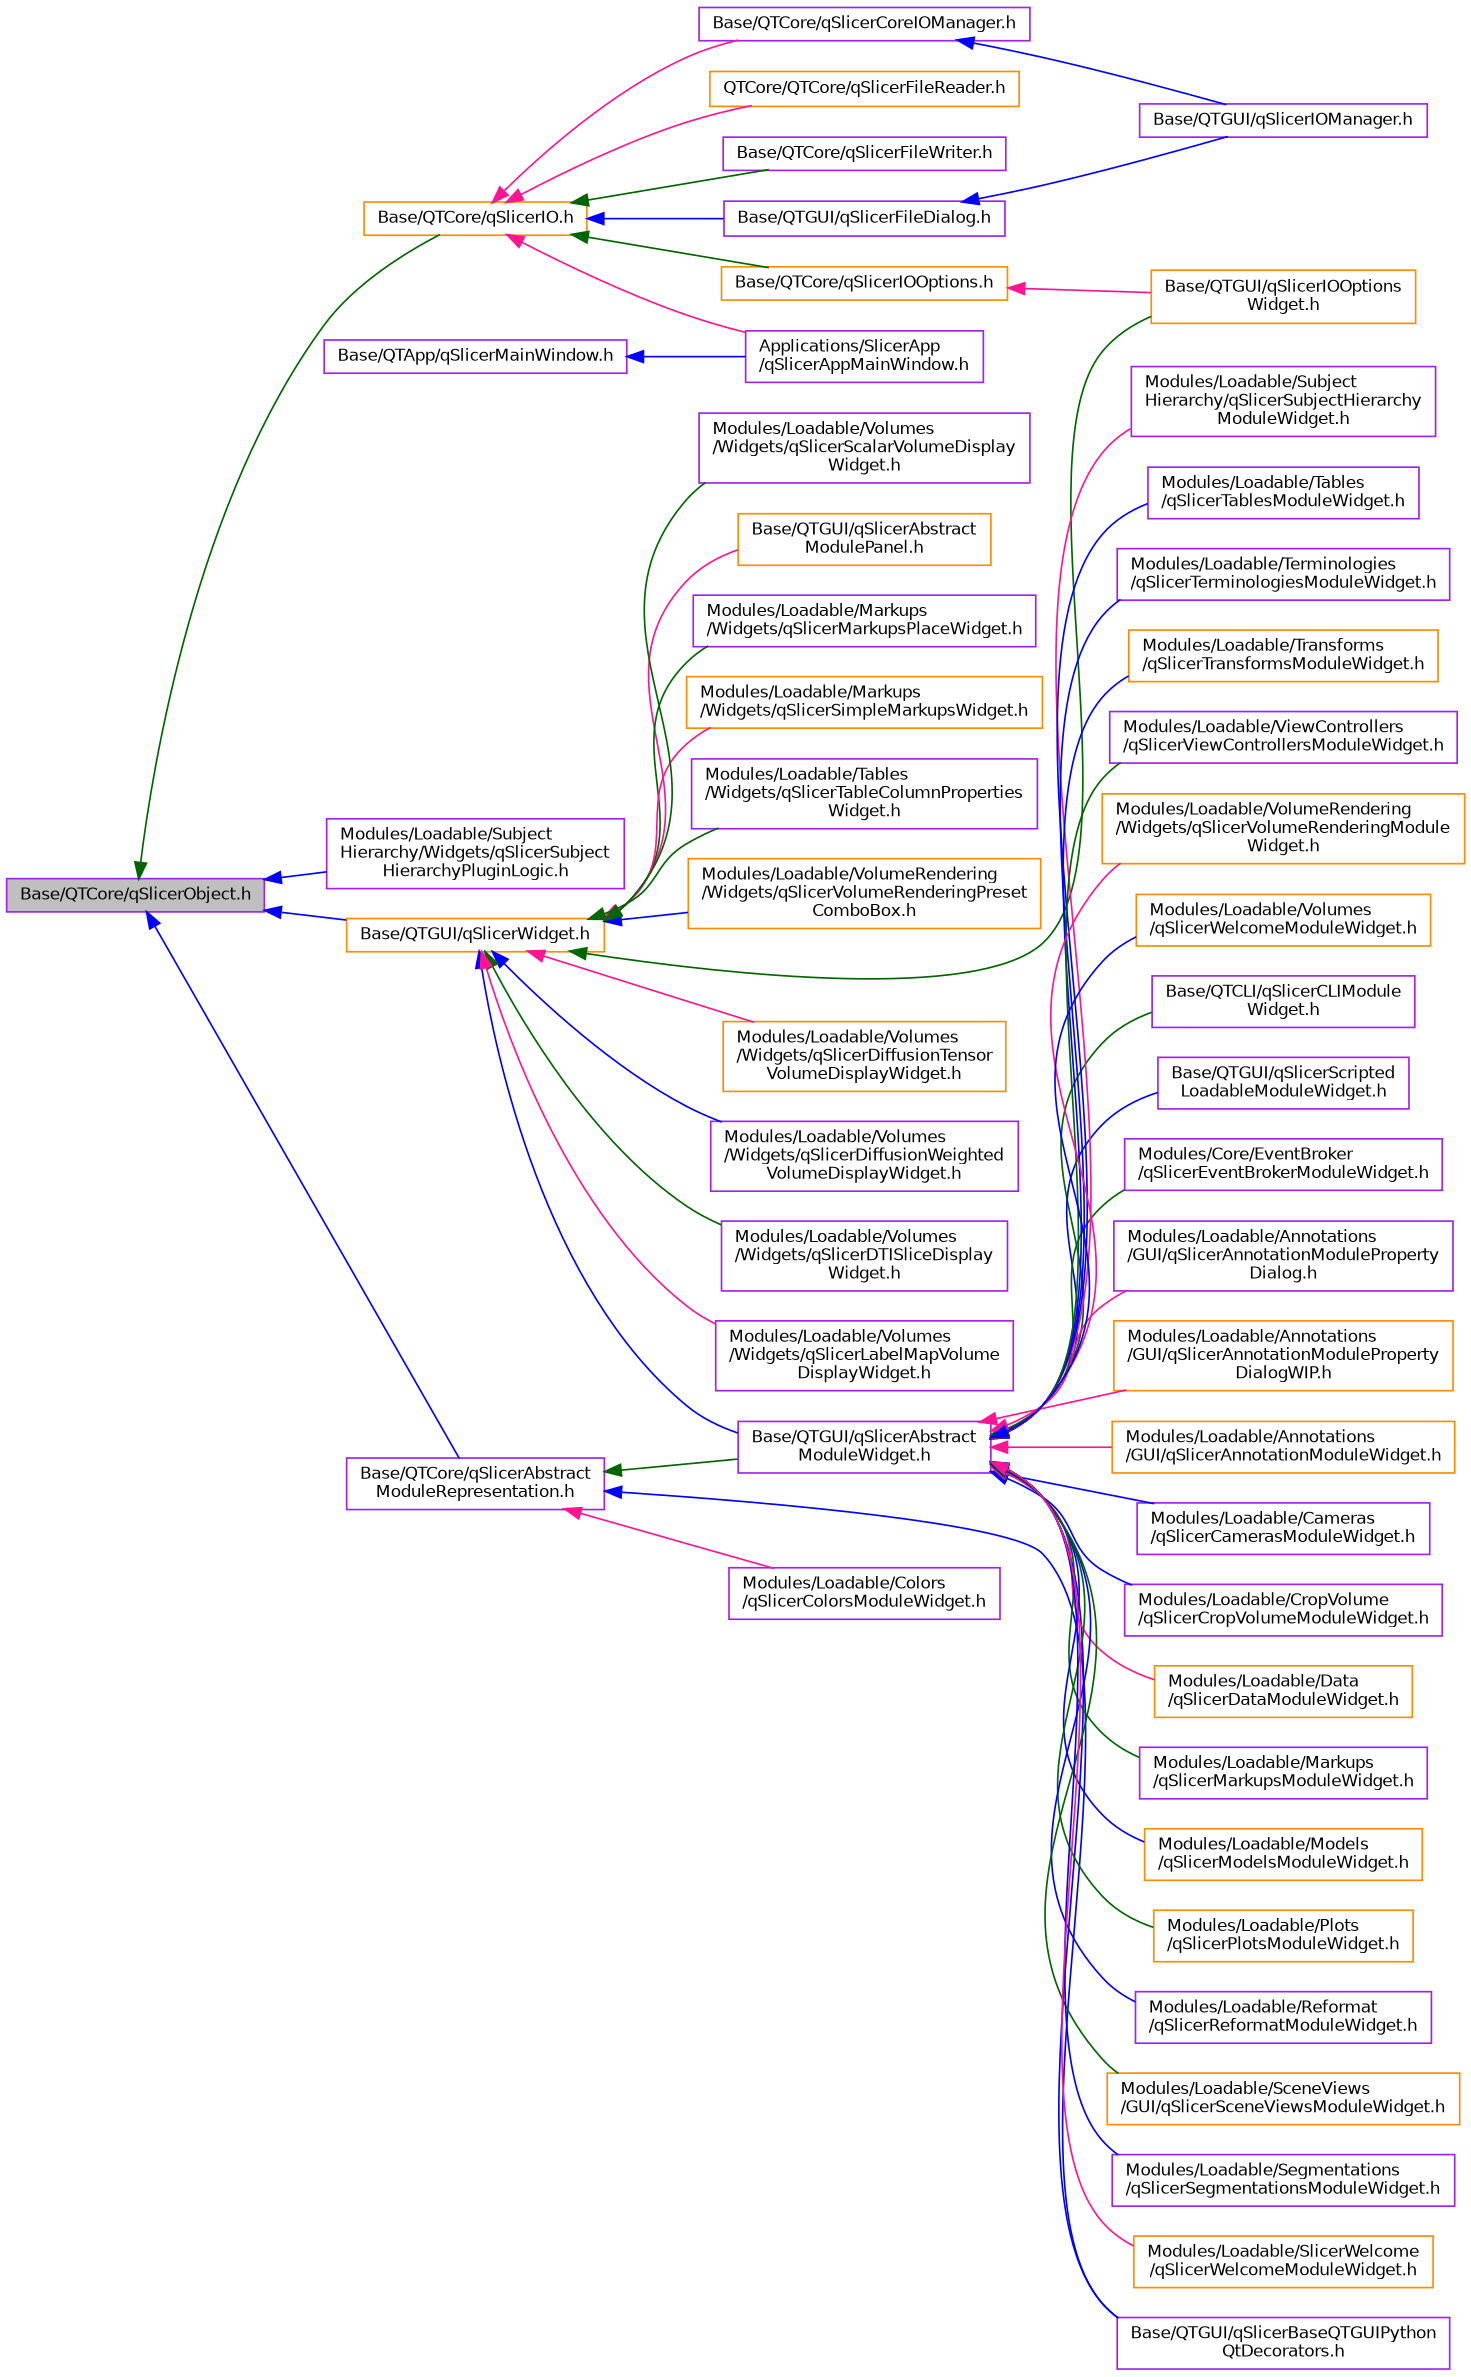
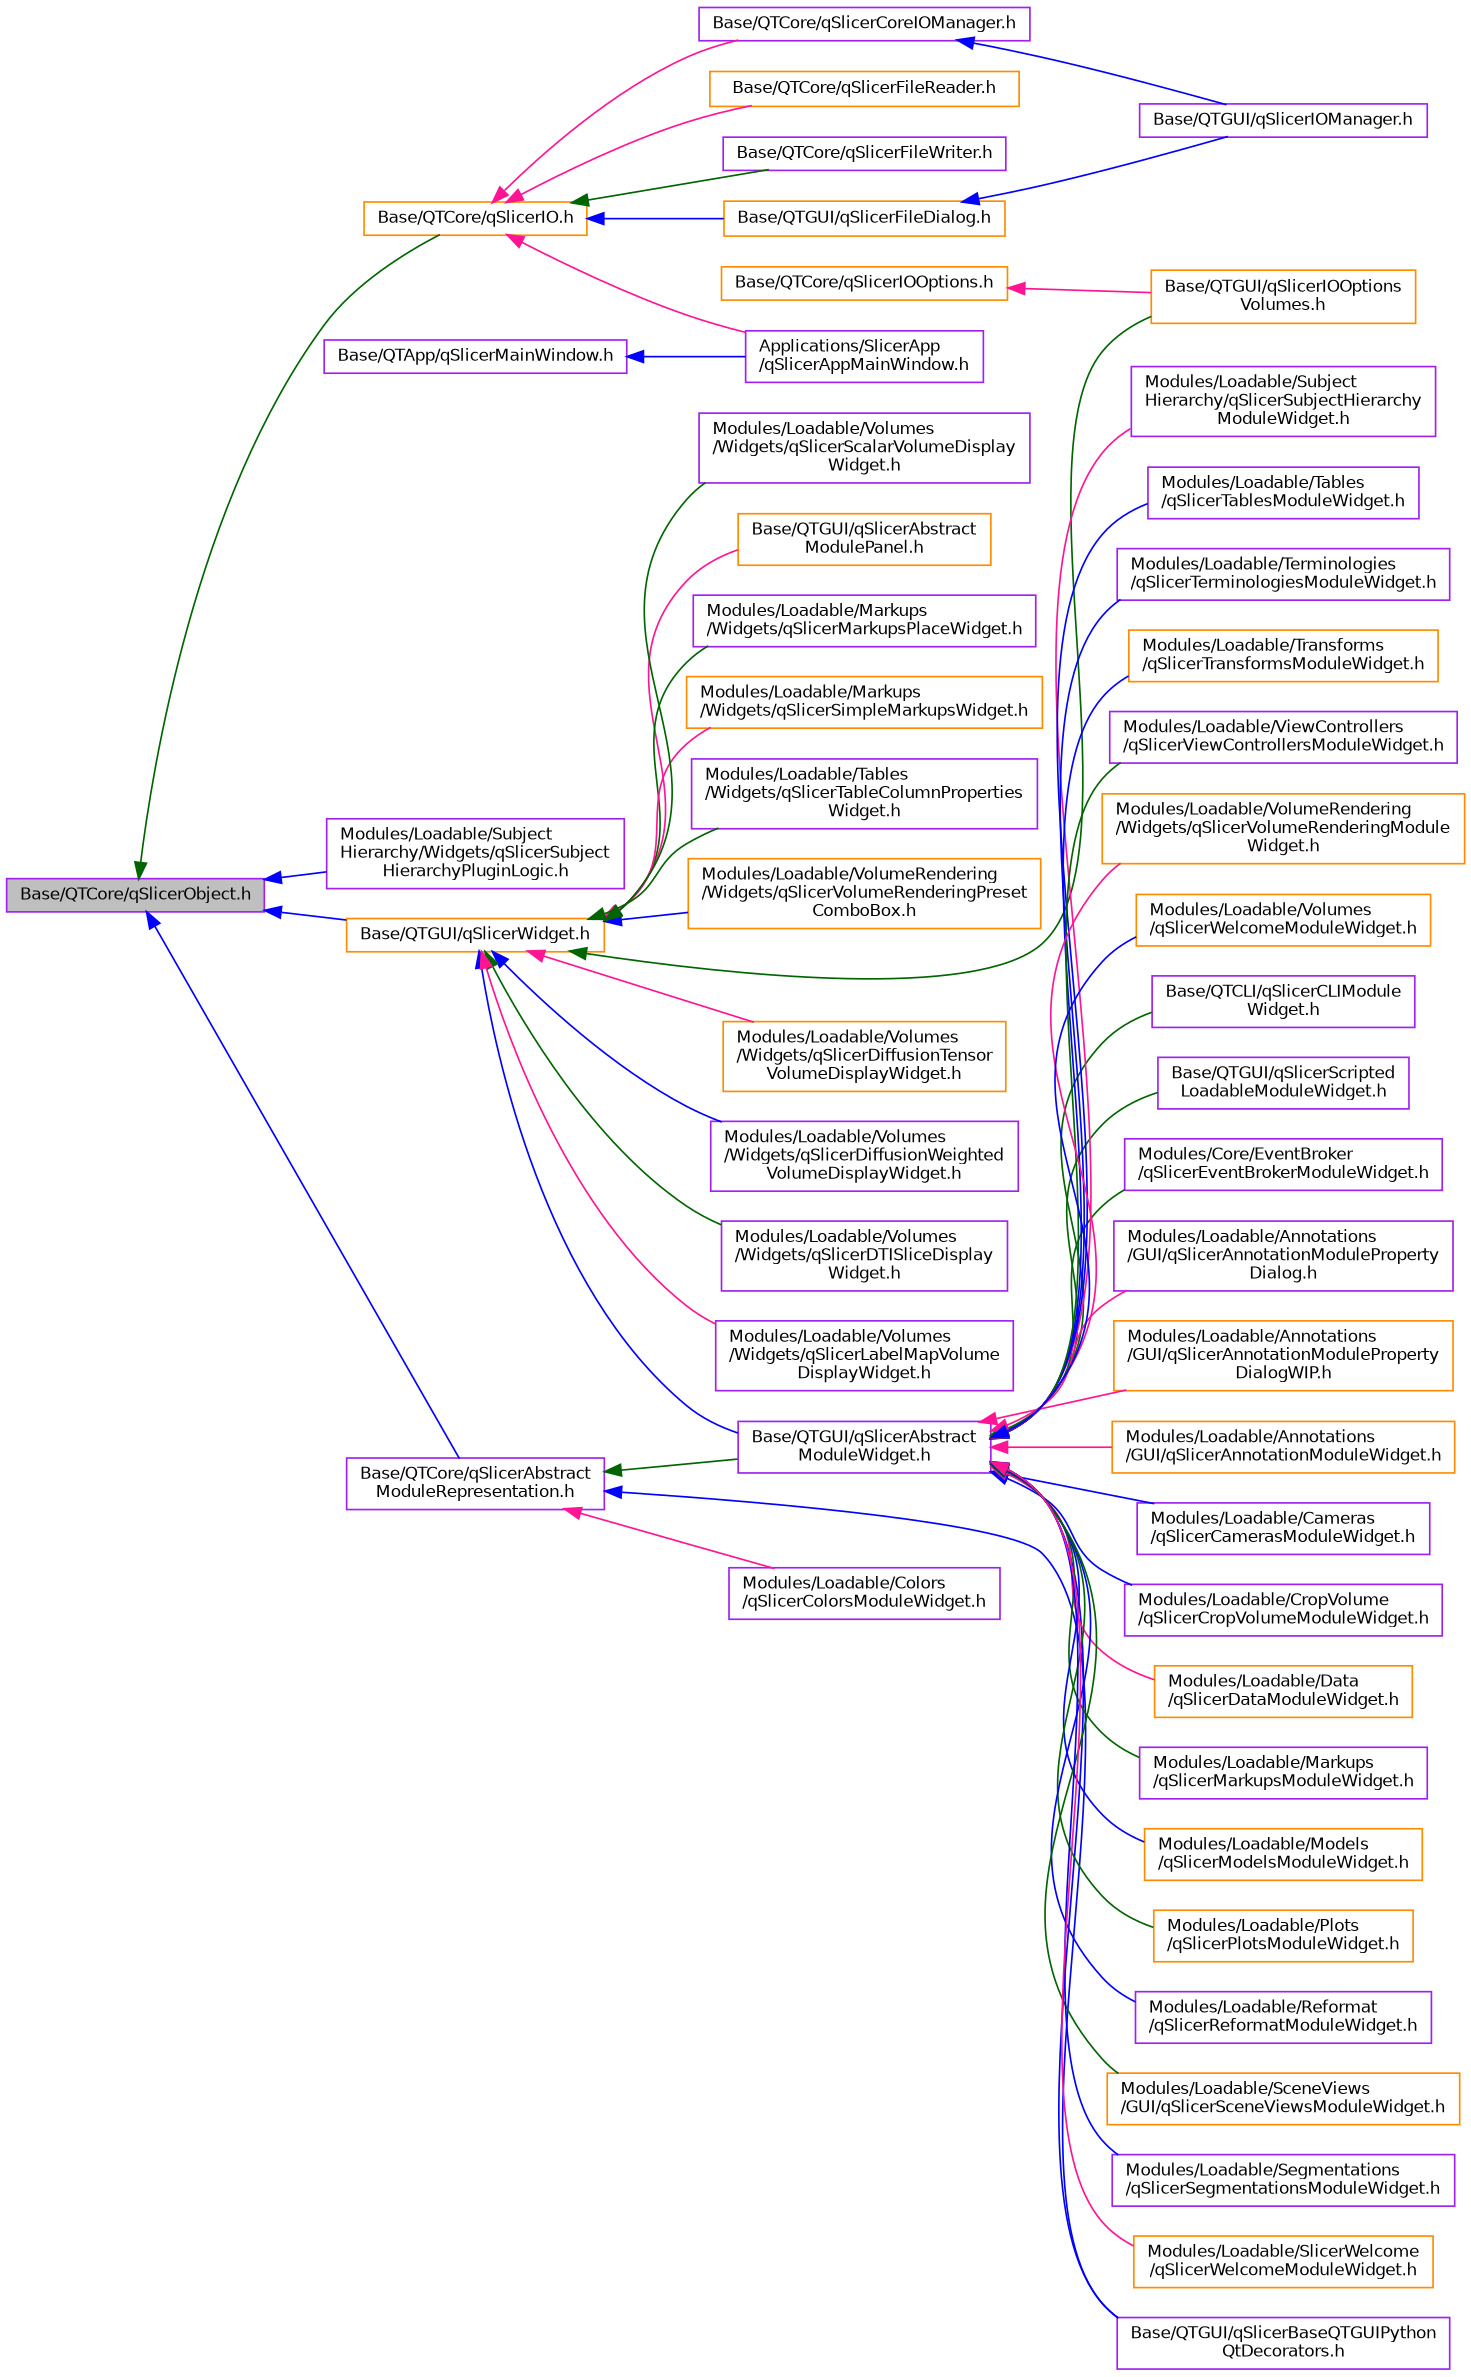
(864, 89) -> (864, 89)
(864, 219) -> (864, 219)
(678, 252) -> none
(1283, 297) -> (1283, 297)
(1071, 1254) -> (1071, 1254)
